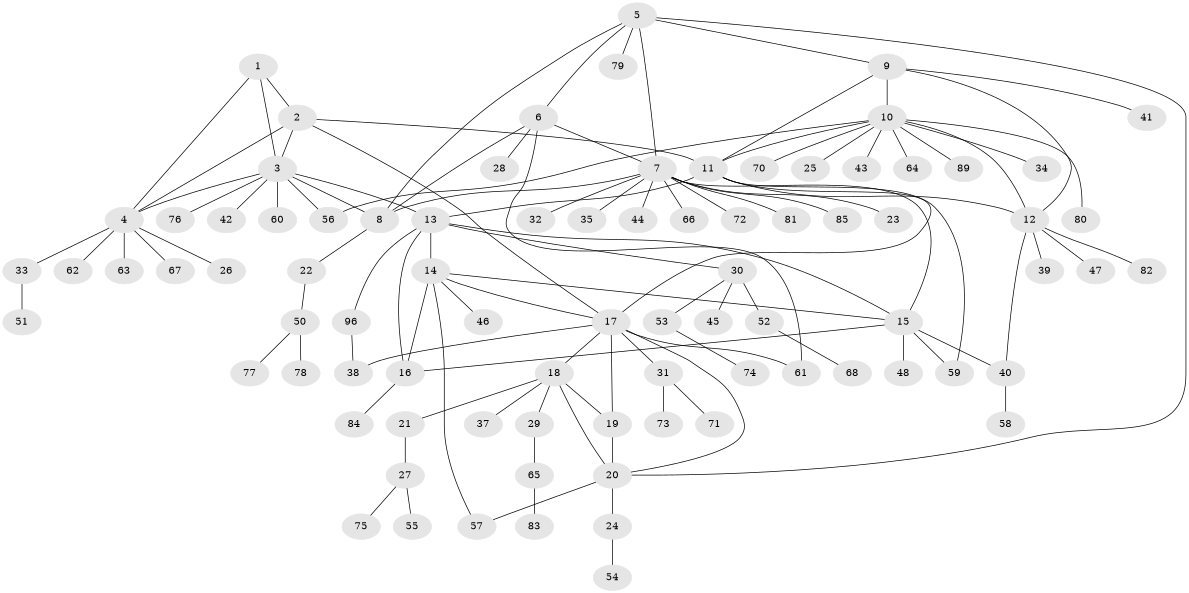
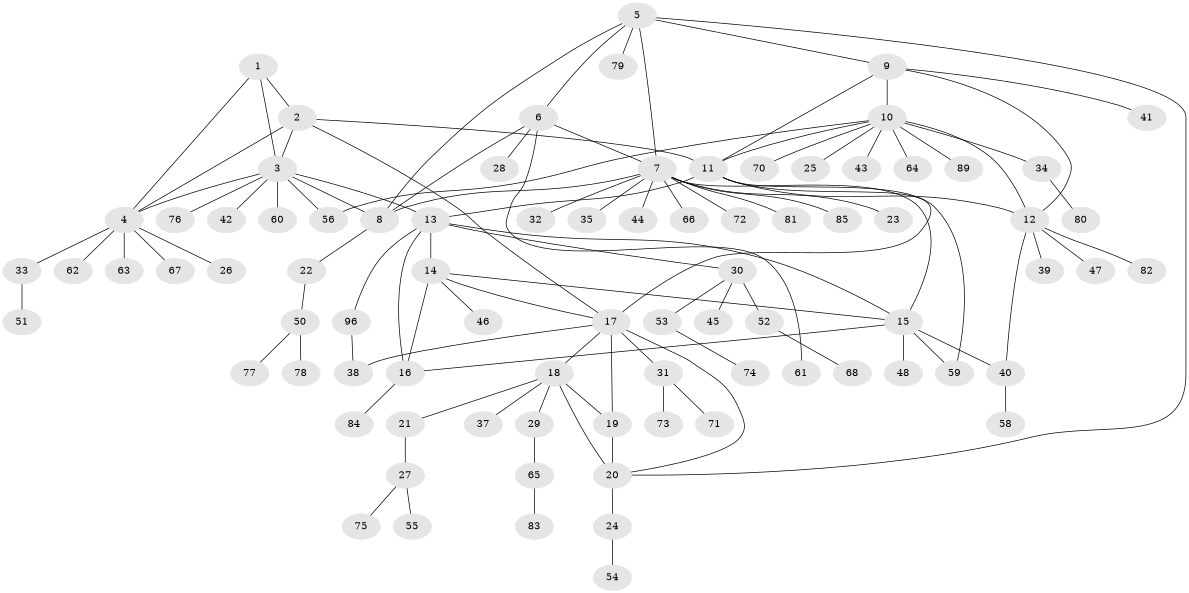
(1016, 135) -> (1064, 197)
(719, 349) -> none
(477, 527) -> none
